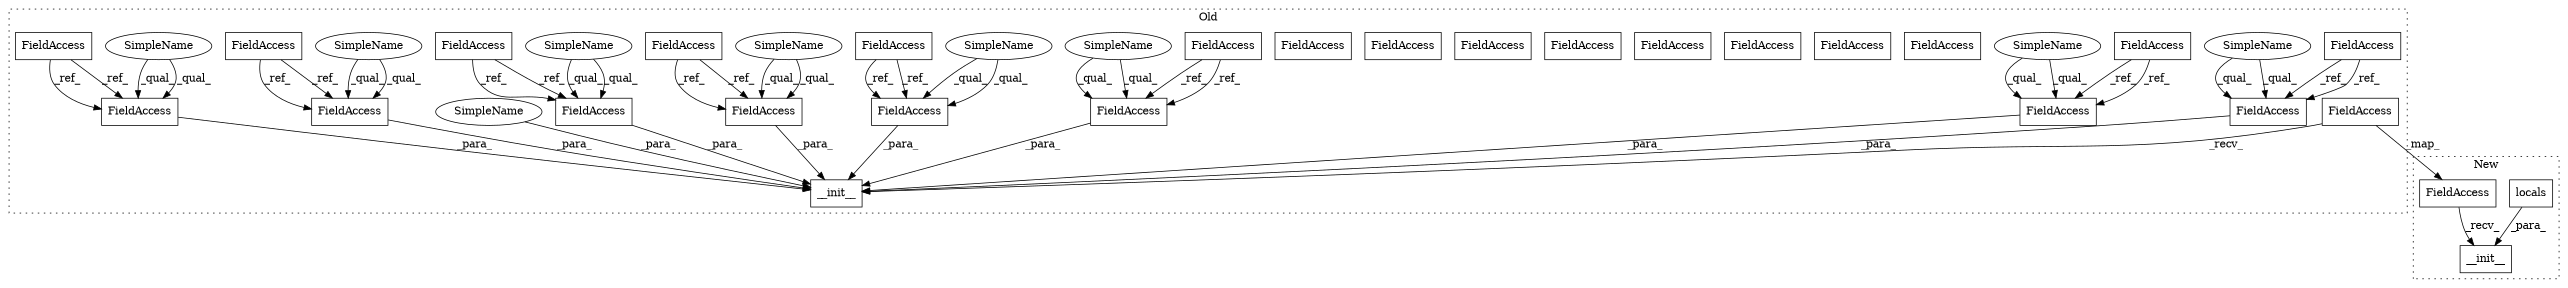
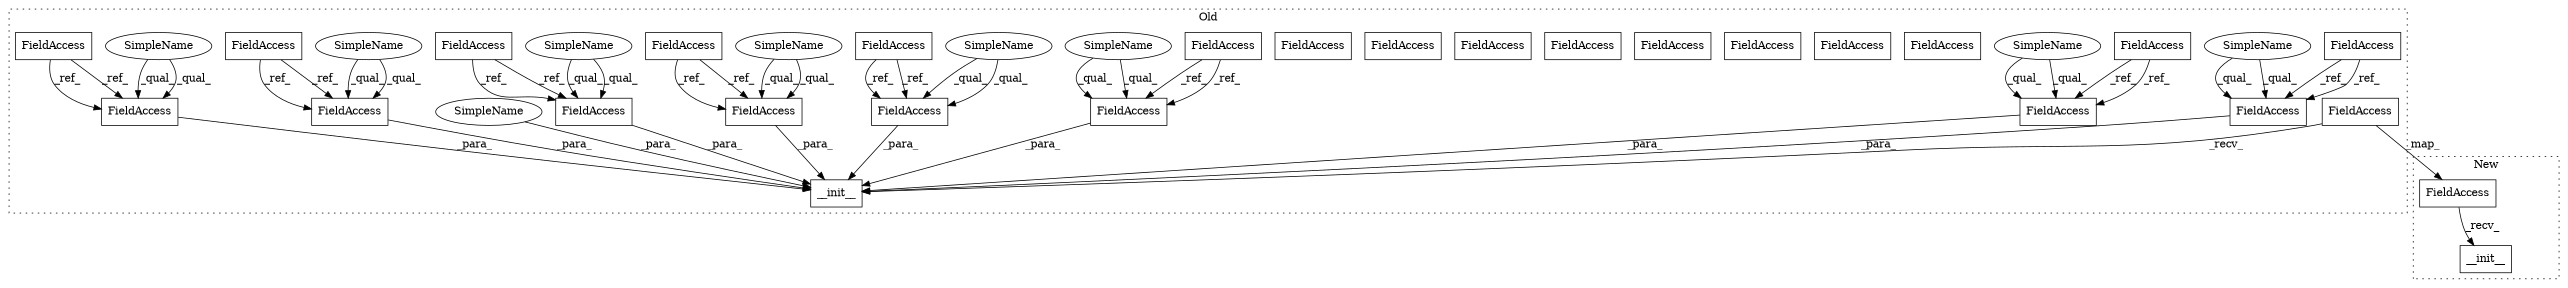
(2531, 193) -> none
